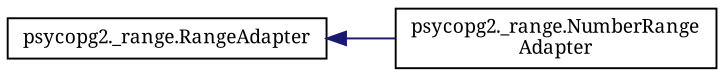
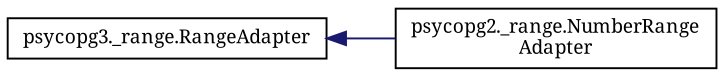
(167, 38) -> (167, 38)
